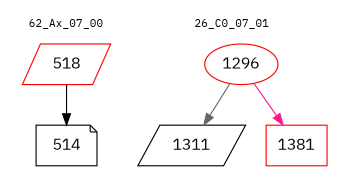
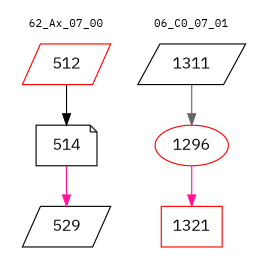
(232, 24) -> (192, 24)
(67, 64) -> (67, 64)
(220, 100) -> (192, 99)
(297, 145) -> (192, 227)
none -> (67, 227)
